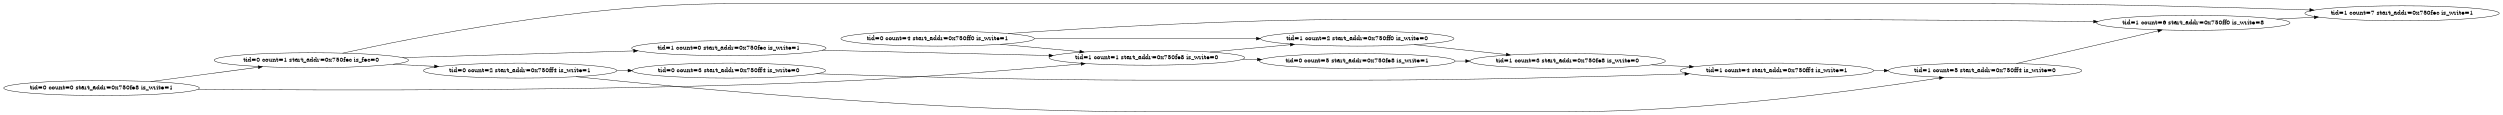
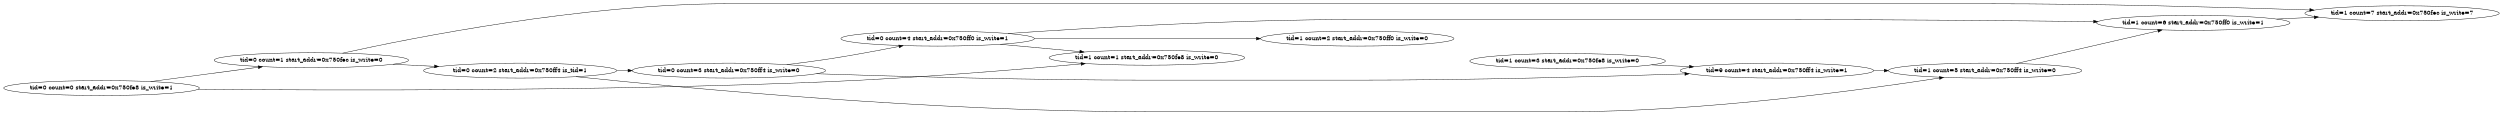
(2402, 13) -> (2402, 13)
(2193, 23) -> (2193, 23)
(729, 48) -> none
(1250, 48) -> none
(1460, 50) -> none
none -> (843, 57)
(311, 60) -> (311, 60)
(1357, 61) -> none
(520, 71) -> (520, 71)
(1777, 71) -> (1777, 71)
